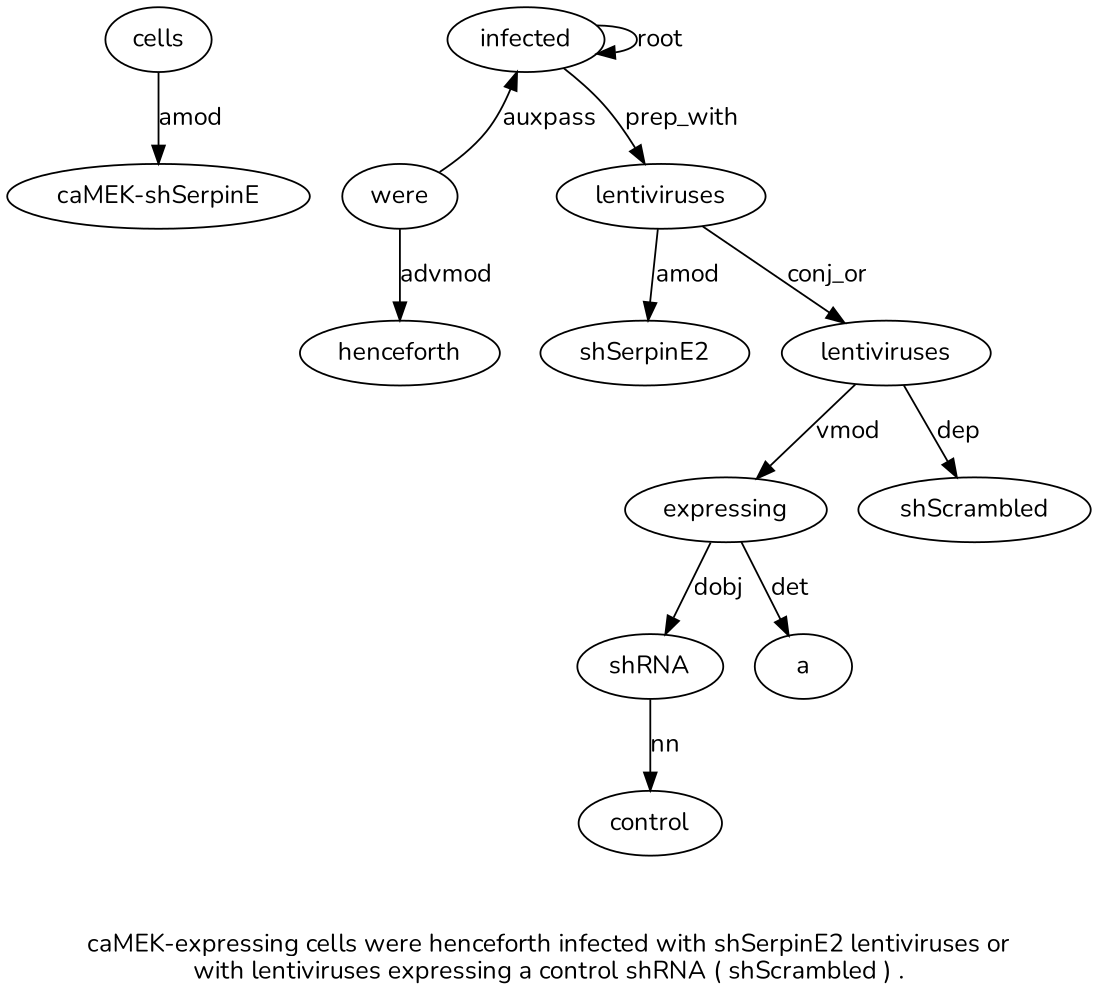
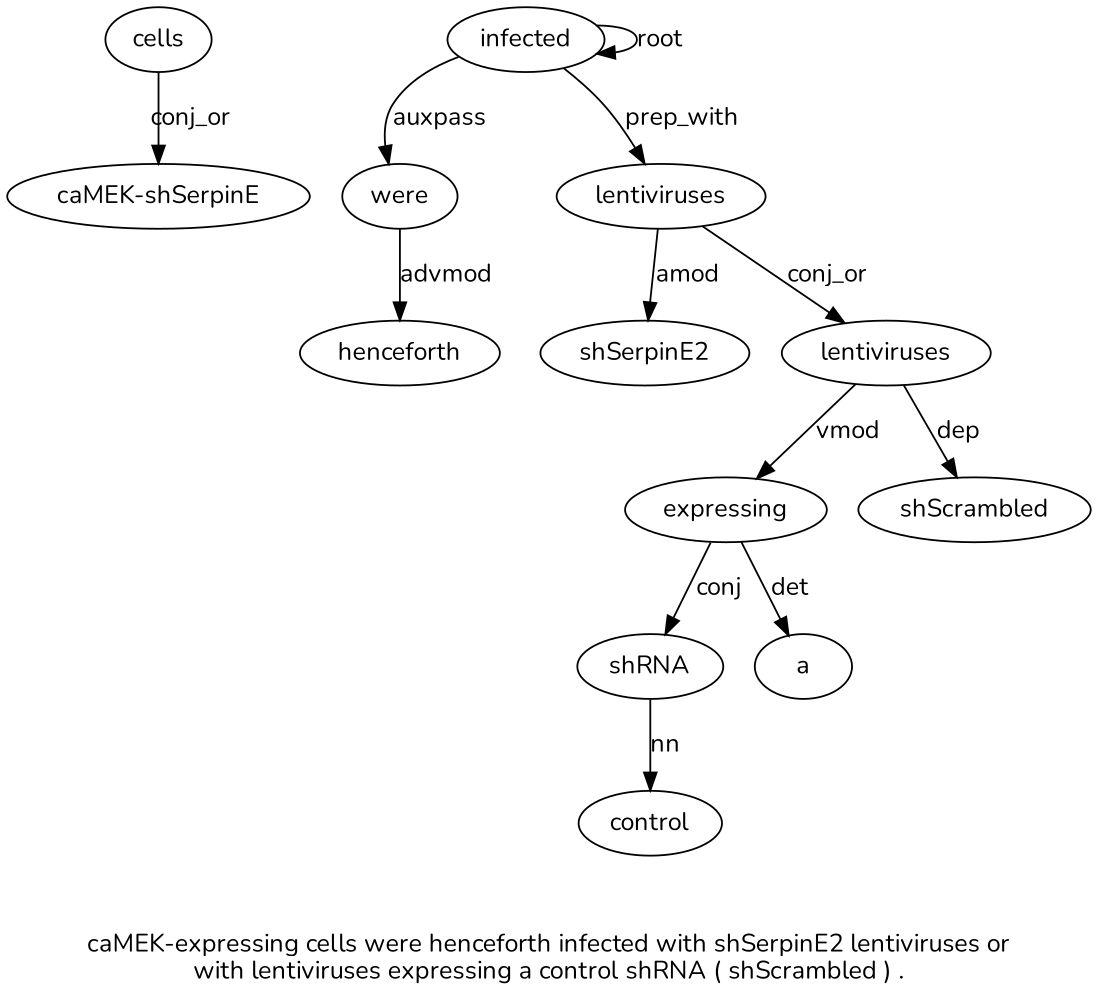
(191, 118) -> (191, 118)
(482, 136) -> (405, 89)
(719, 588) -> (719, 588)
